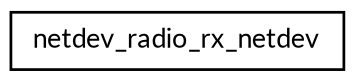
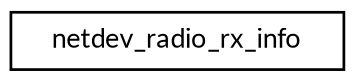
(177, 41) -> (177, 41)
